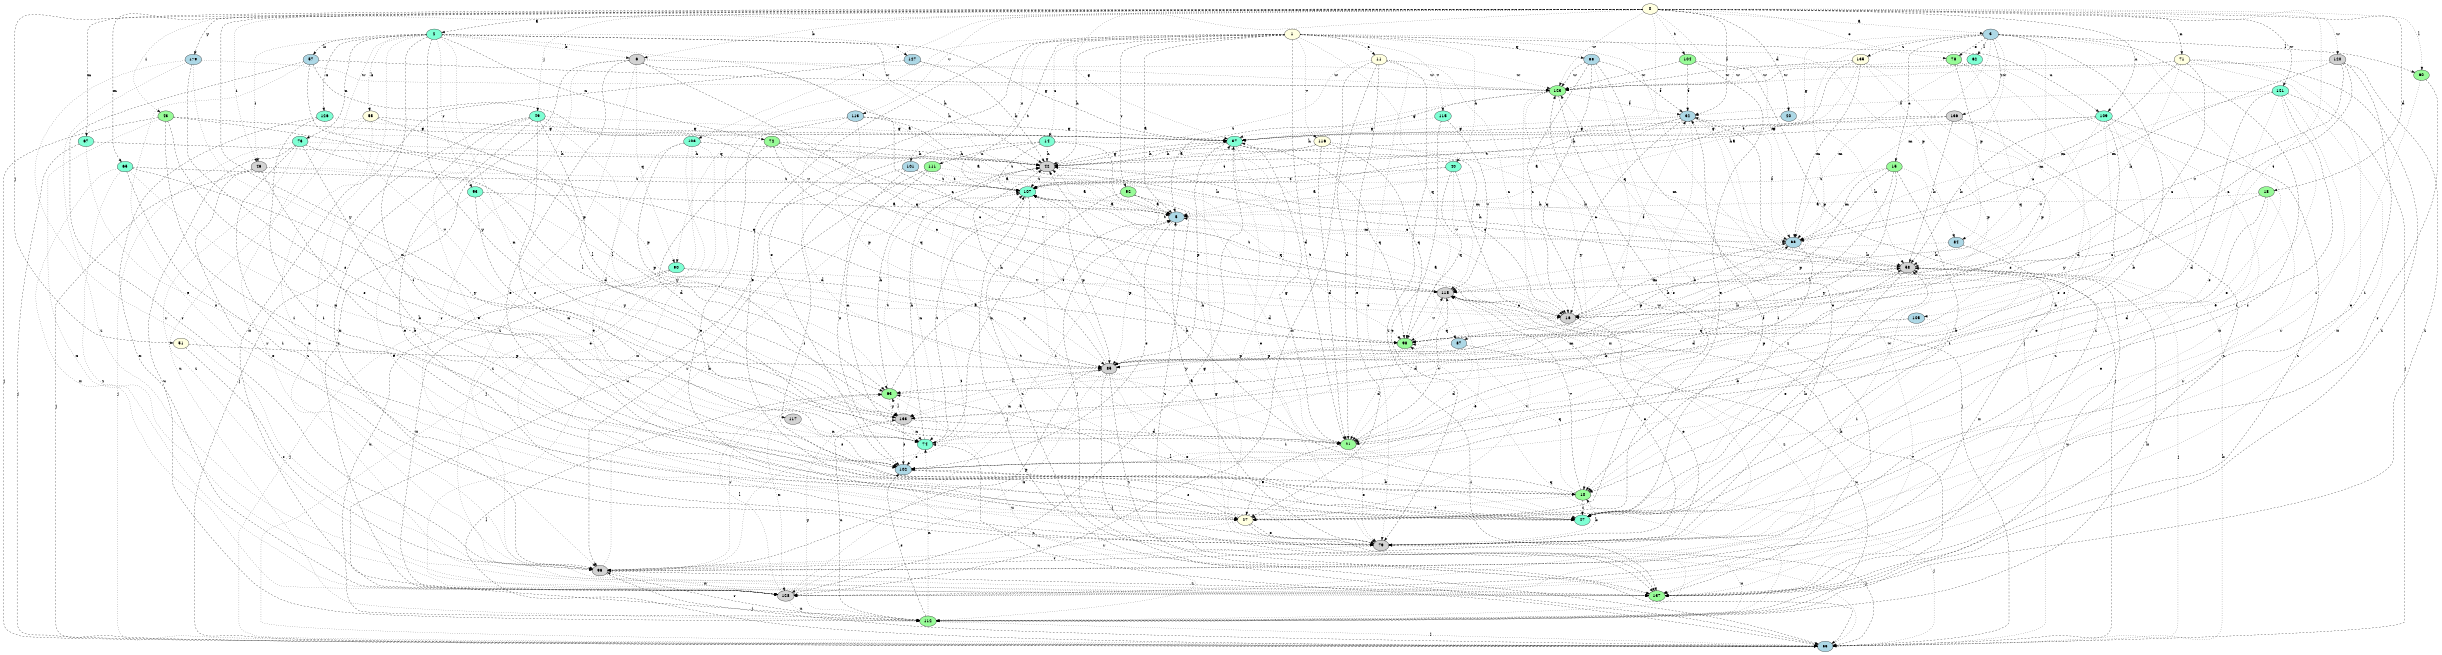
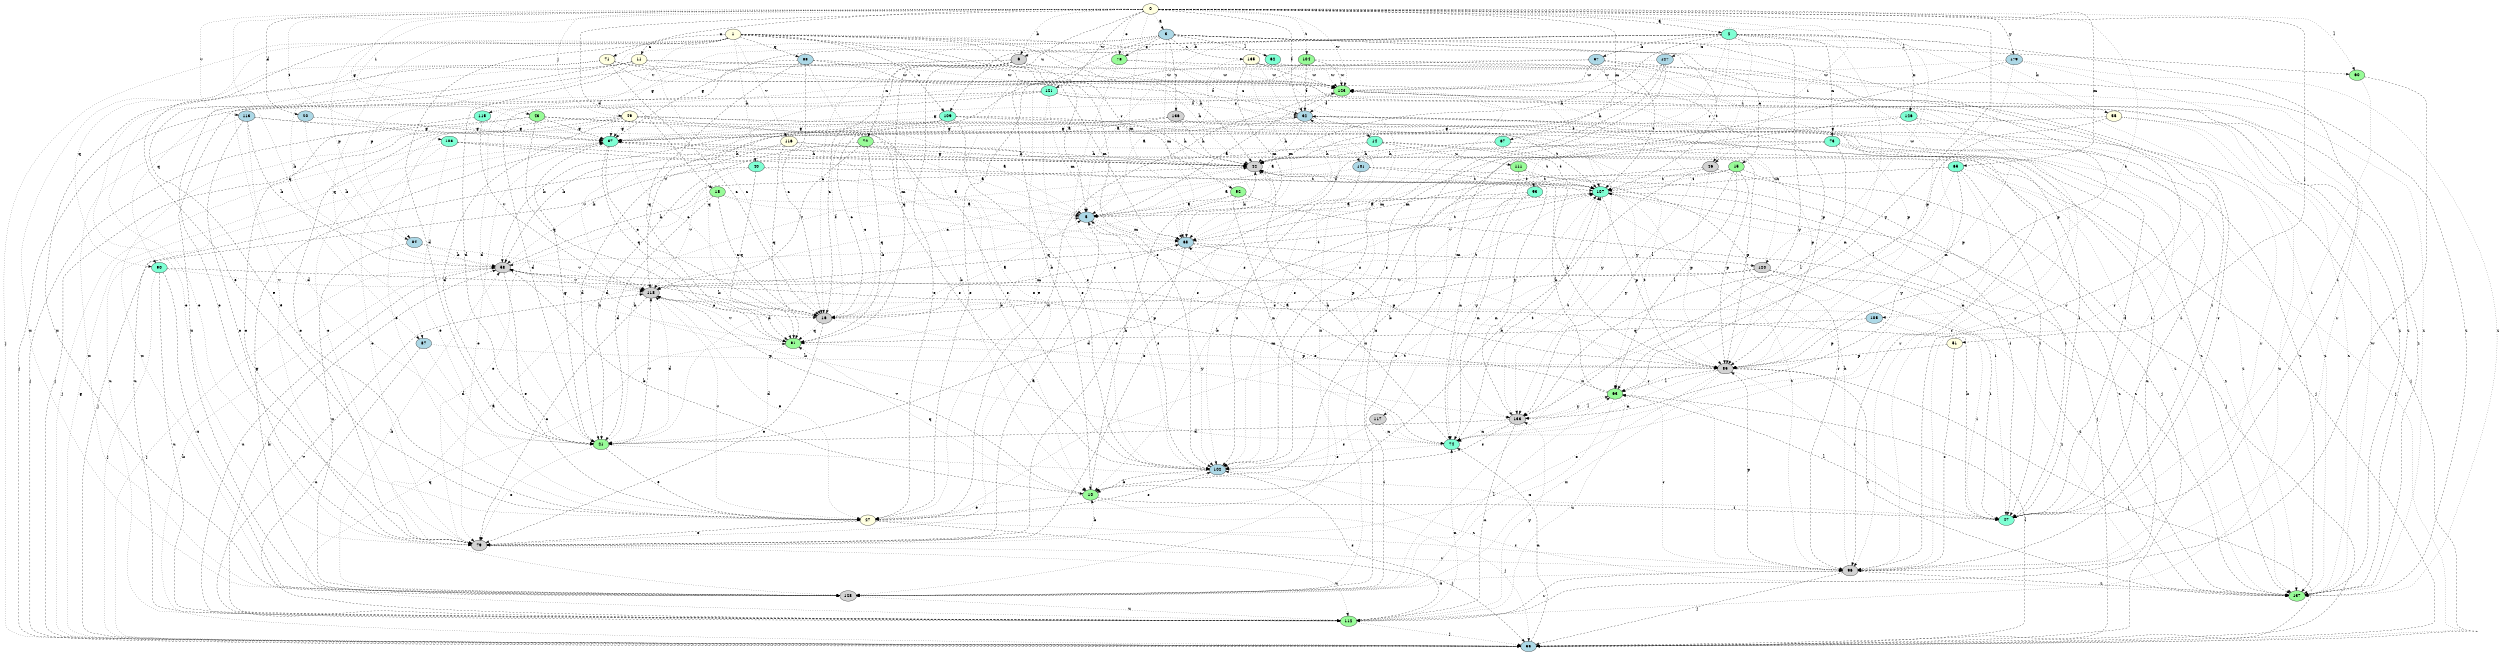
(537, 116) -> (630, 116)
(2073, 170) -> (1444, 257)
none -> (1372, 205)
none -> (1114, 273)
(1405, 343) -> (793, 343)
